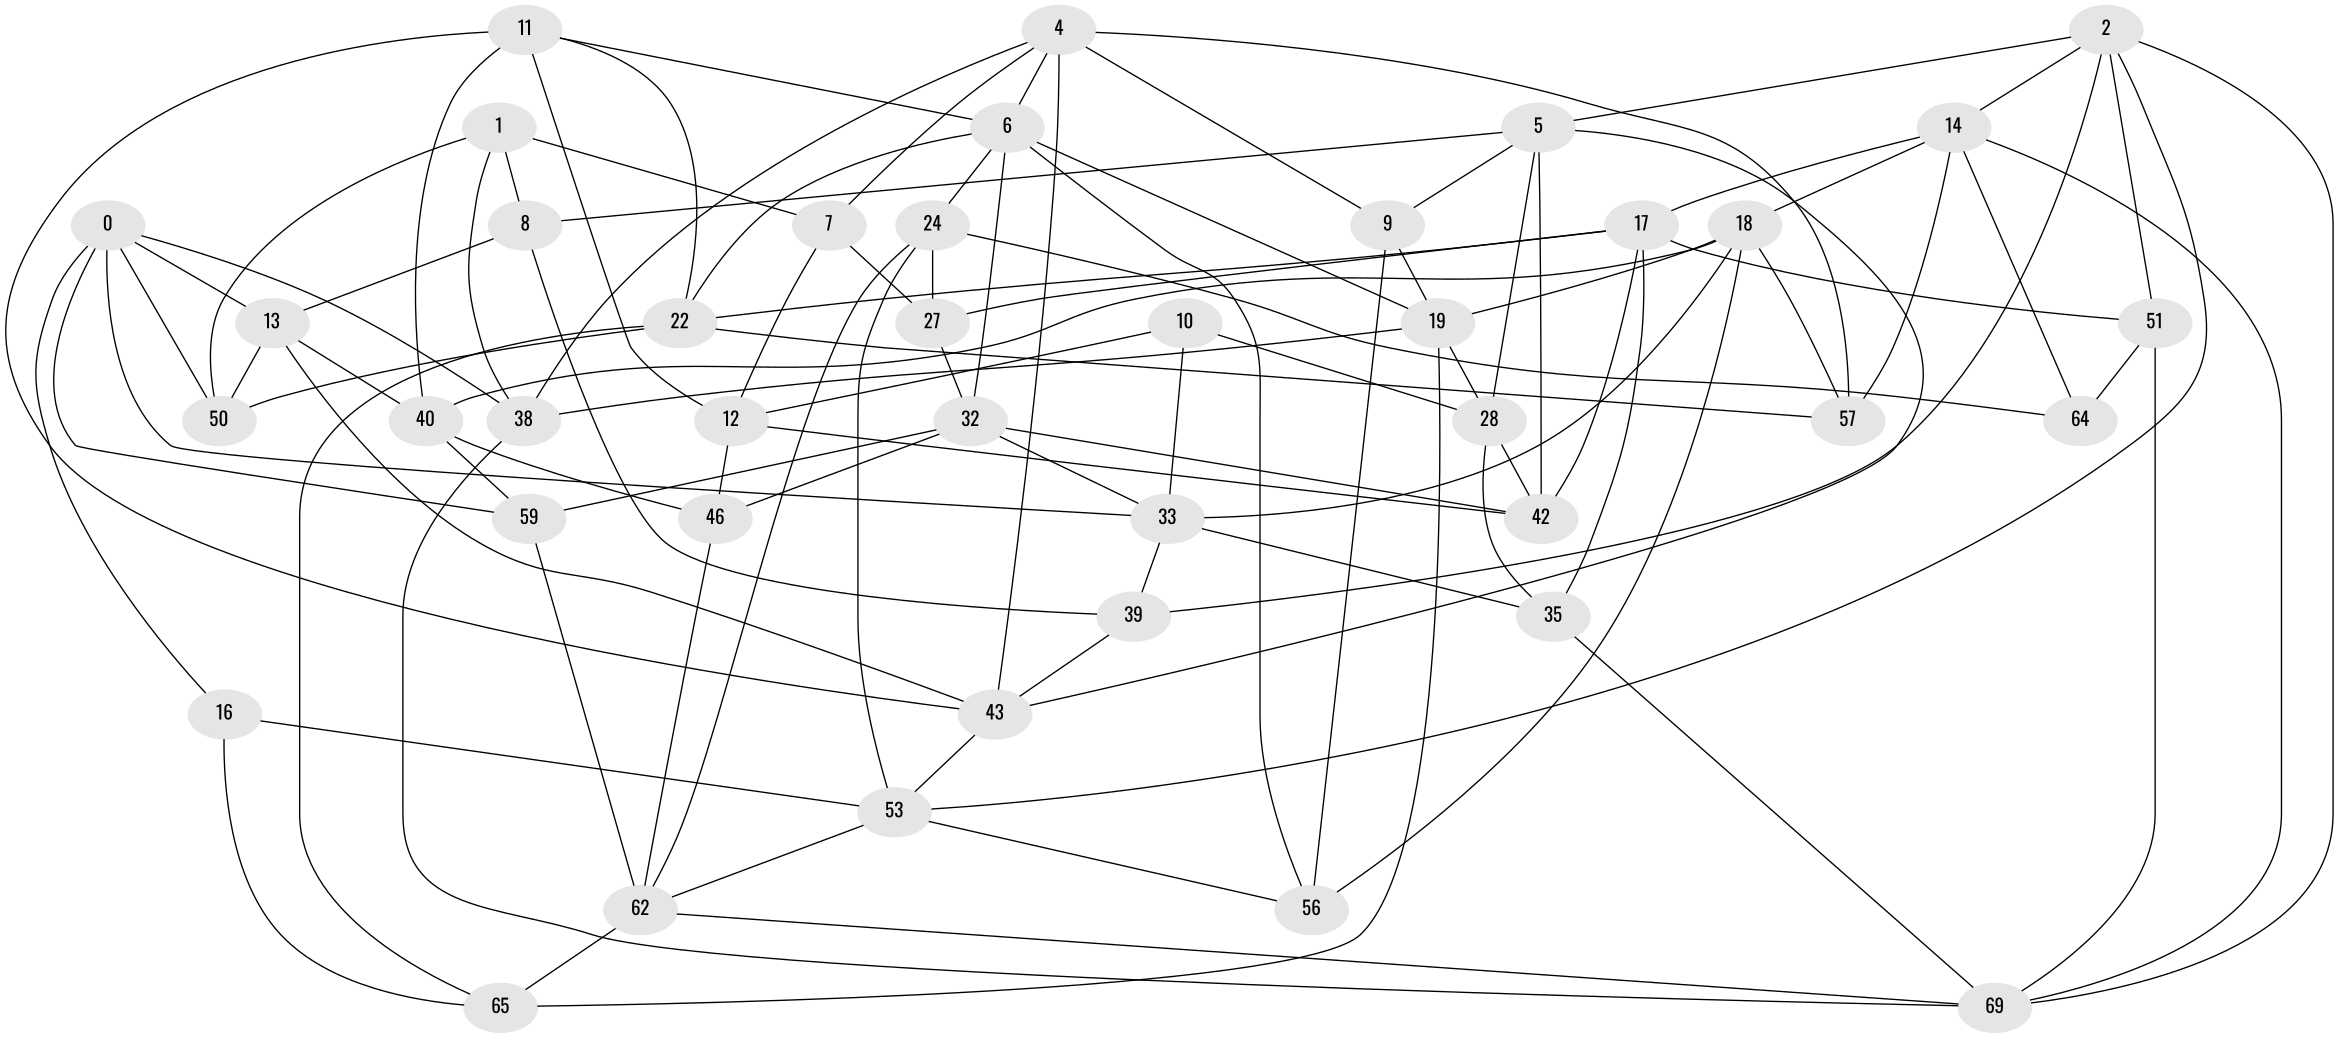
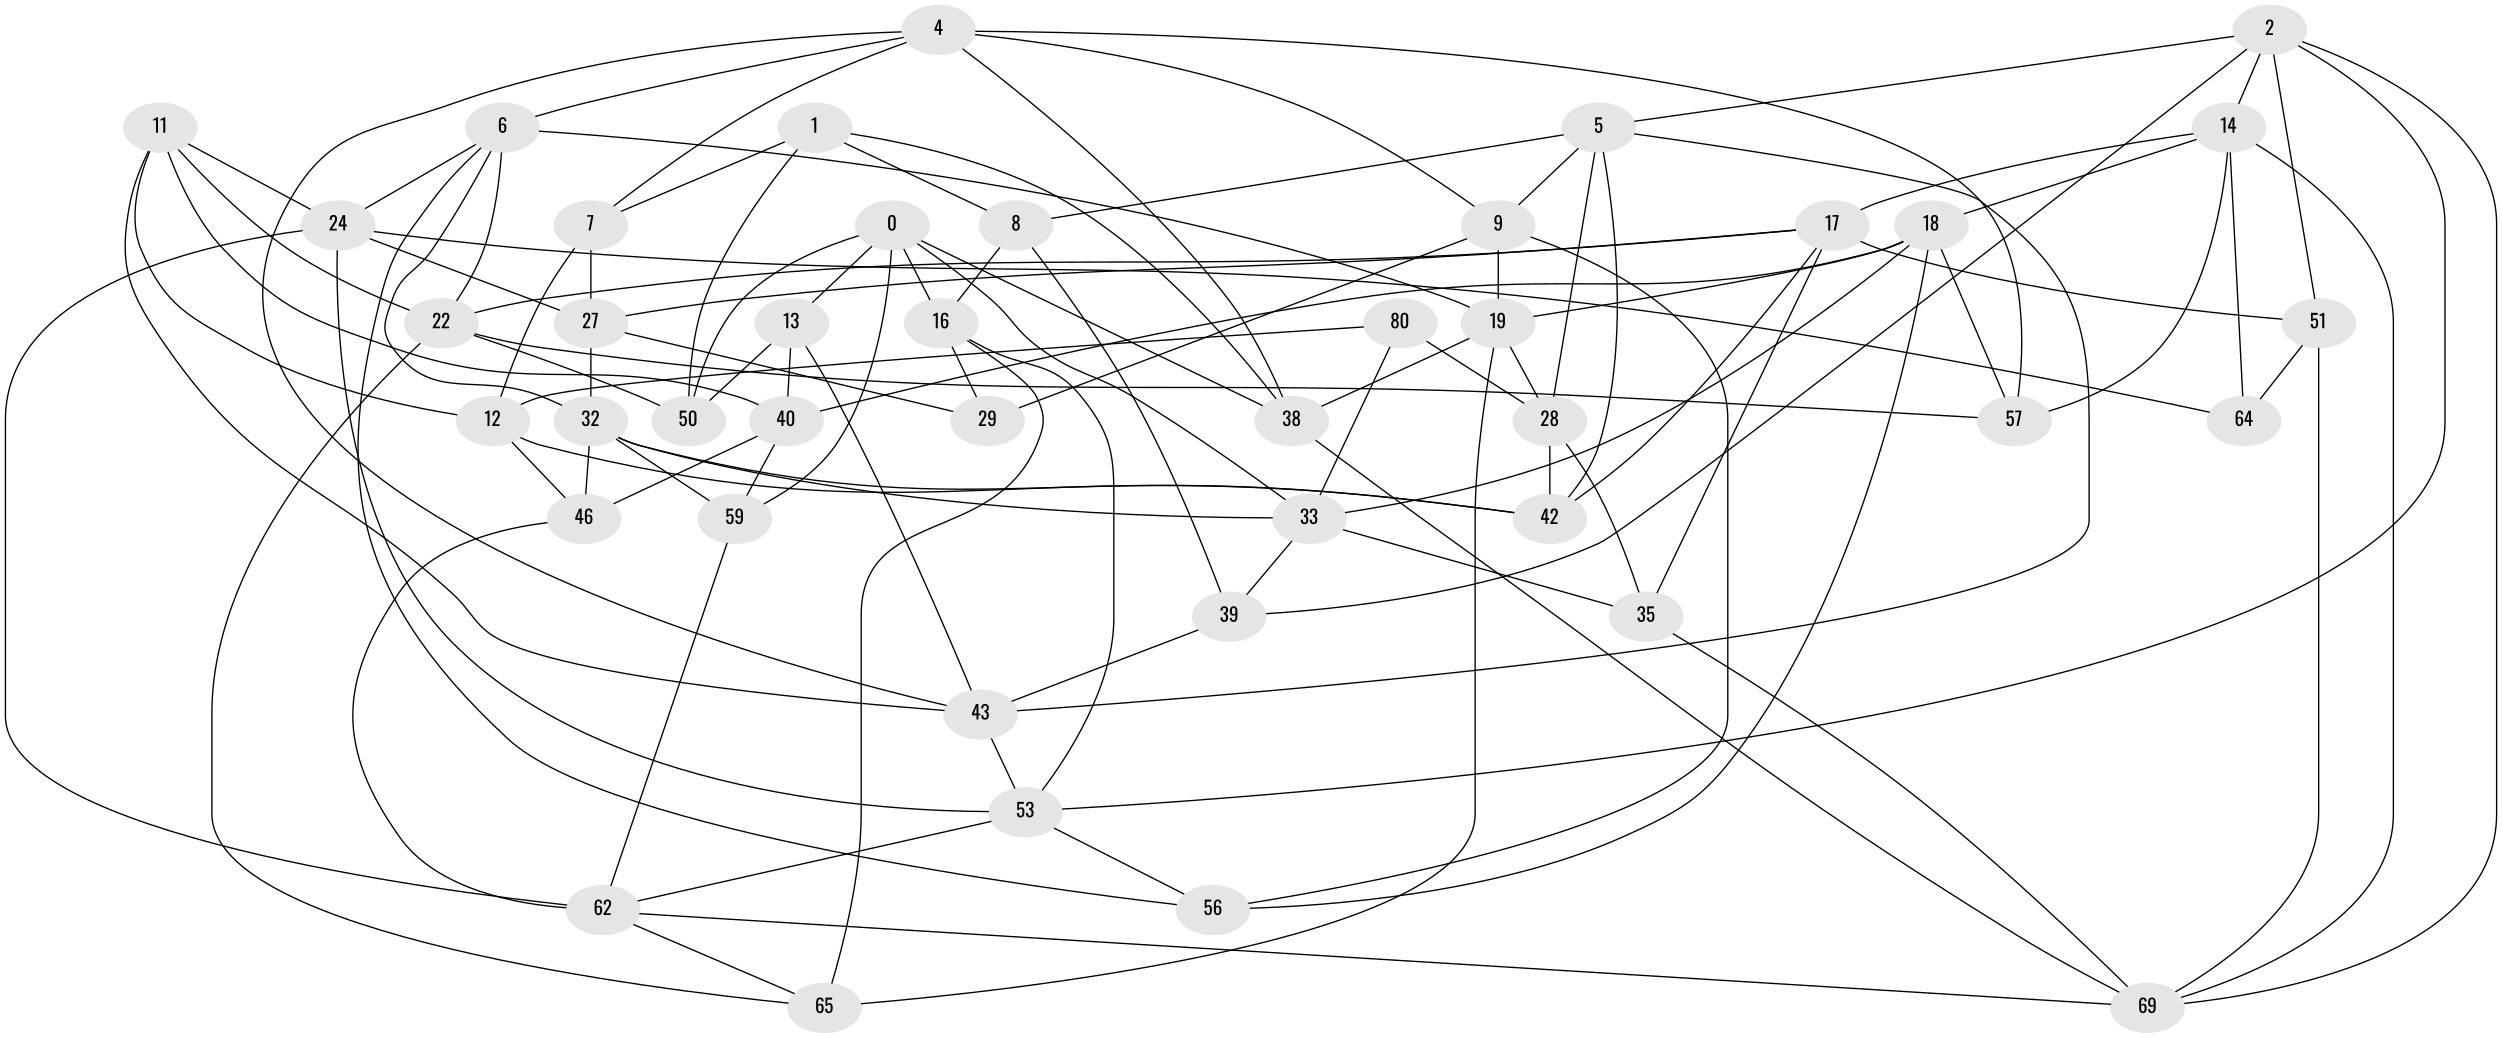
(766, 79) -> (249, 177)
(399, 274) -> (979, 274)
(1185, 323) -> (1400, 323)
none -> (988, 421)
